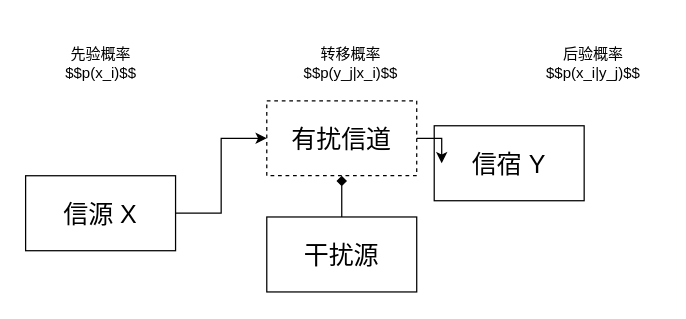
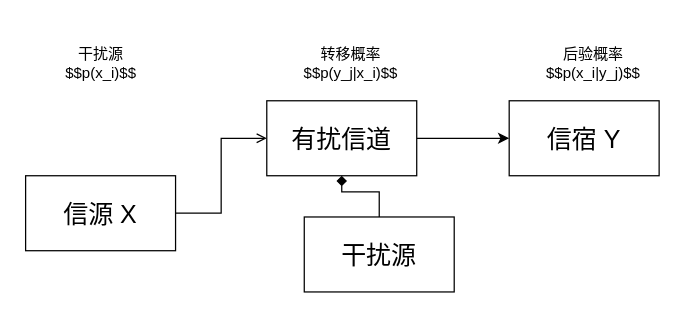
(101, 63) -> (101, 63)
(257, 138) -> (259, 138)
(342, 138) -> (342, 138)
(509, 163) -> (584, 138)
(342, 254) -> (379, 254)
